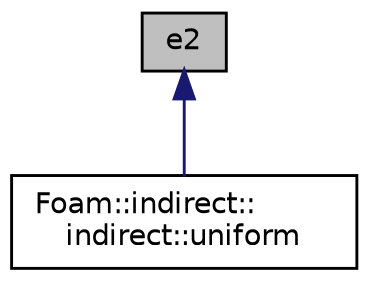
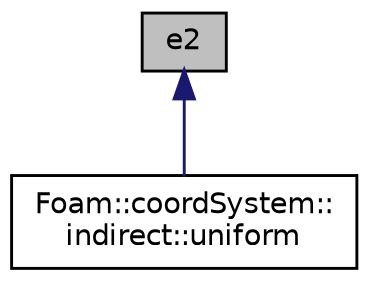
(184, 222) -> (184, 222)
